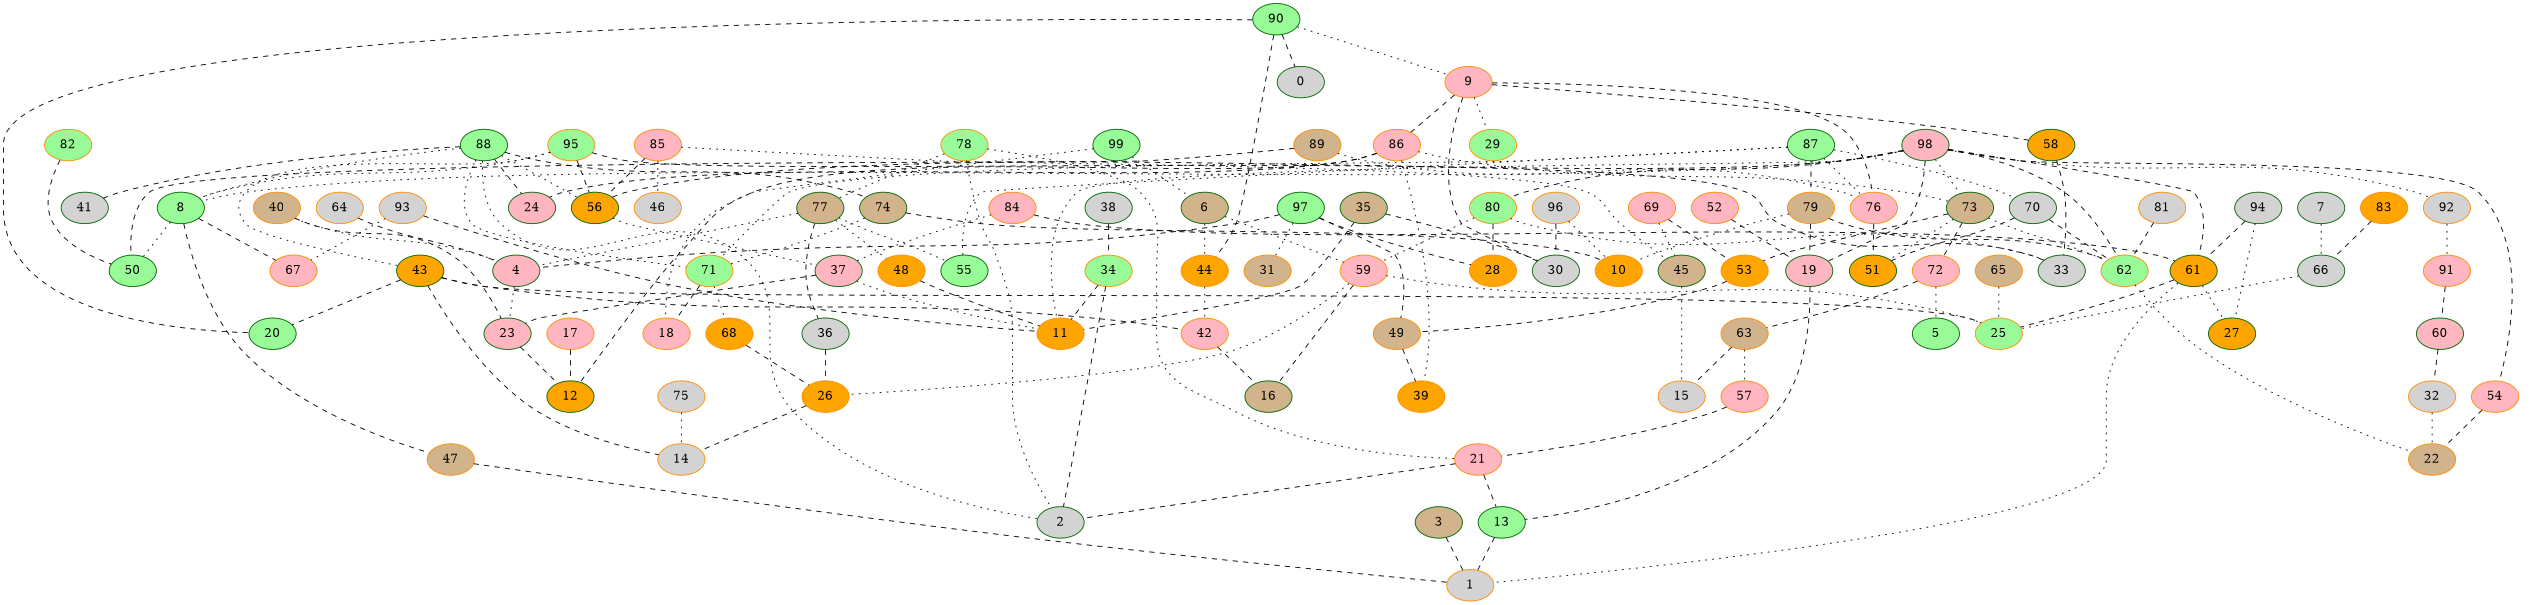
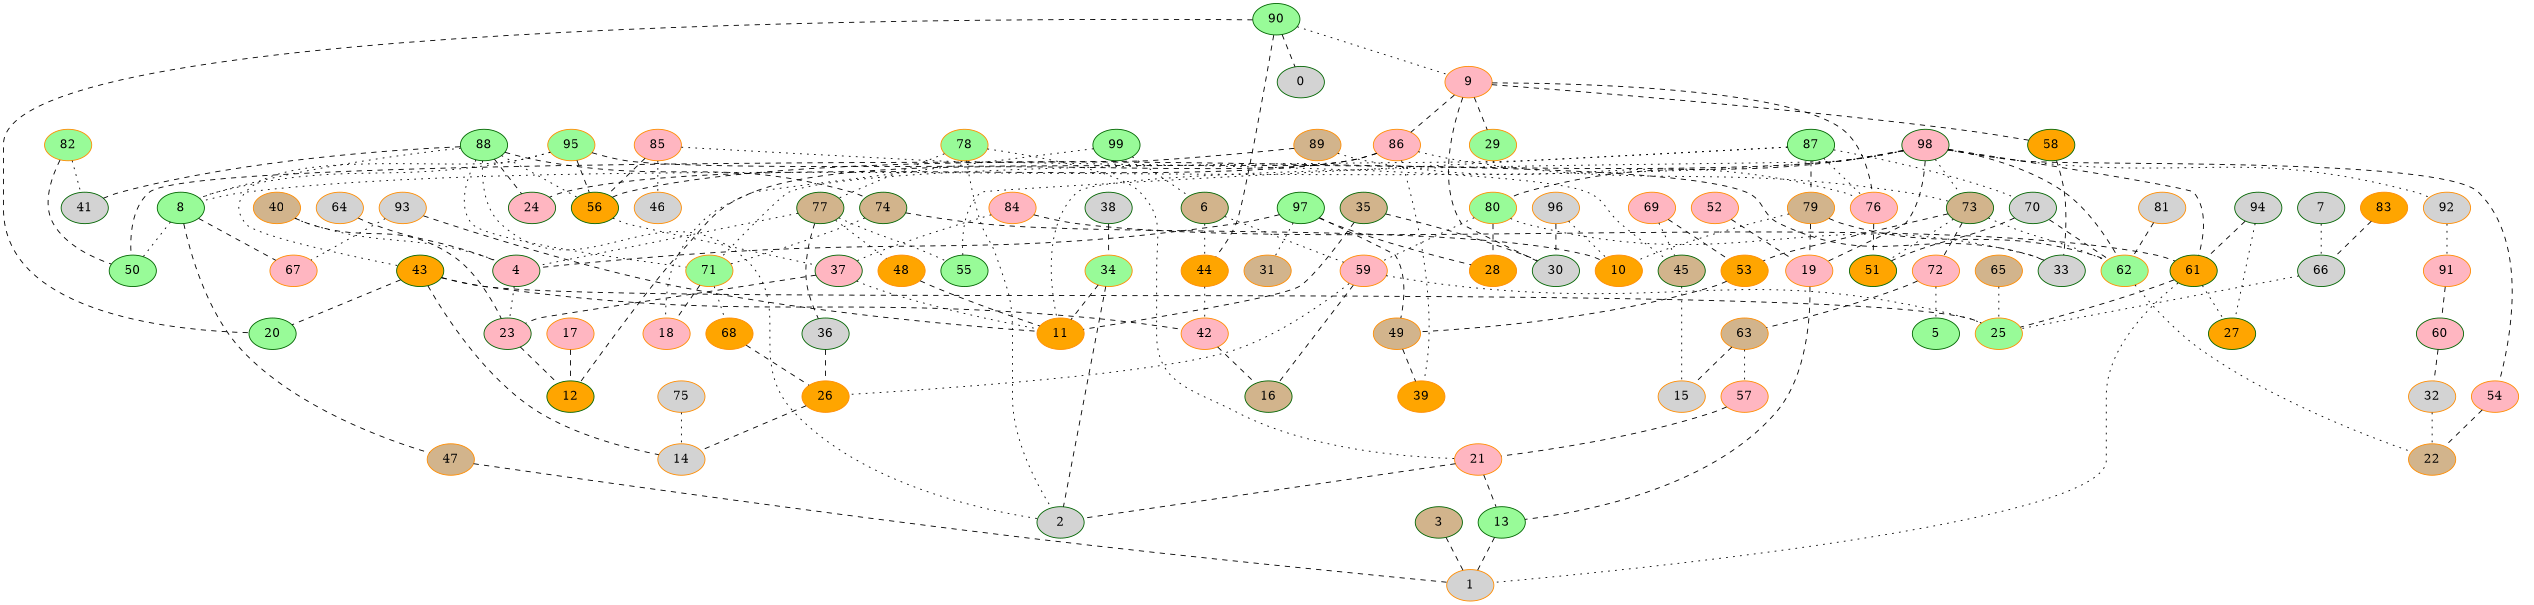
(1481, 114) -> (1481, 114)
none -> (76, 177)
(1809, 271) -> (1809, 271)
